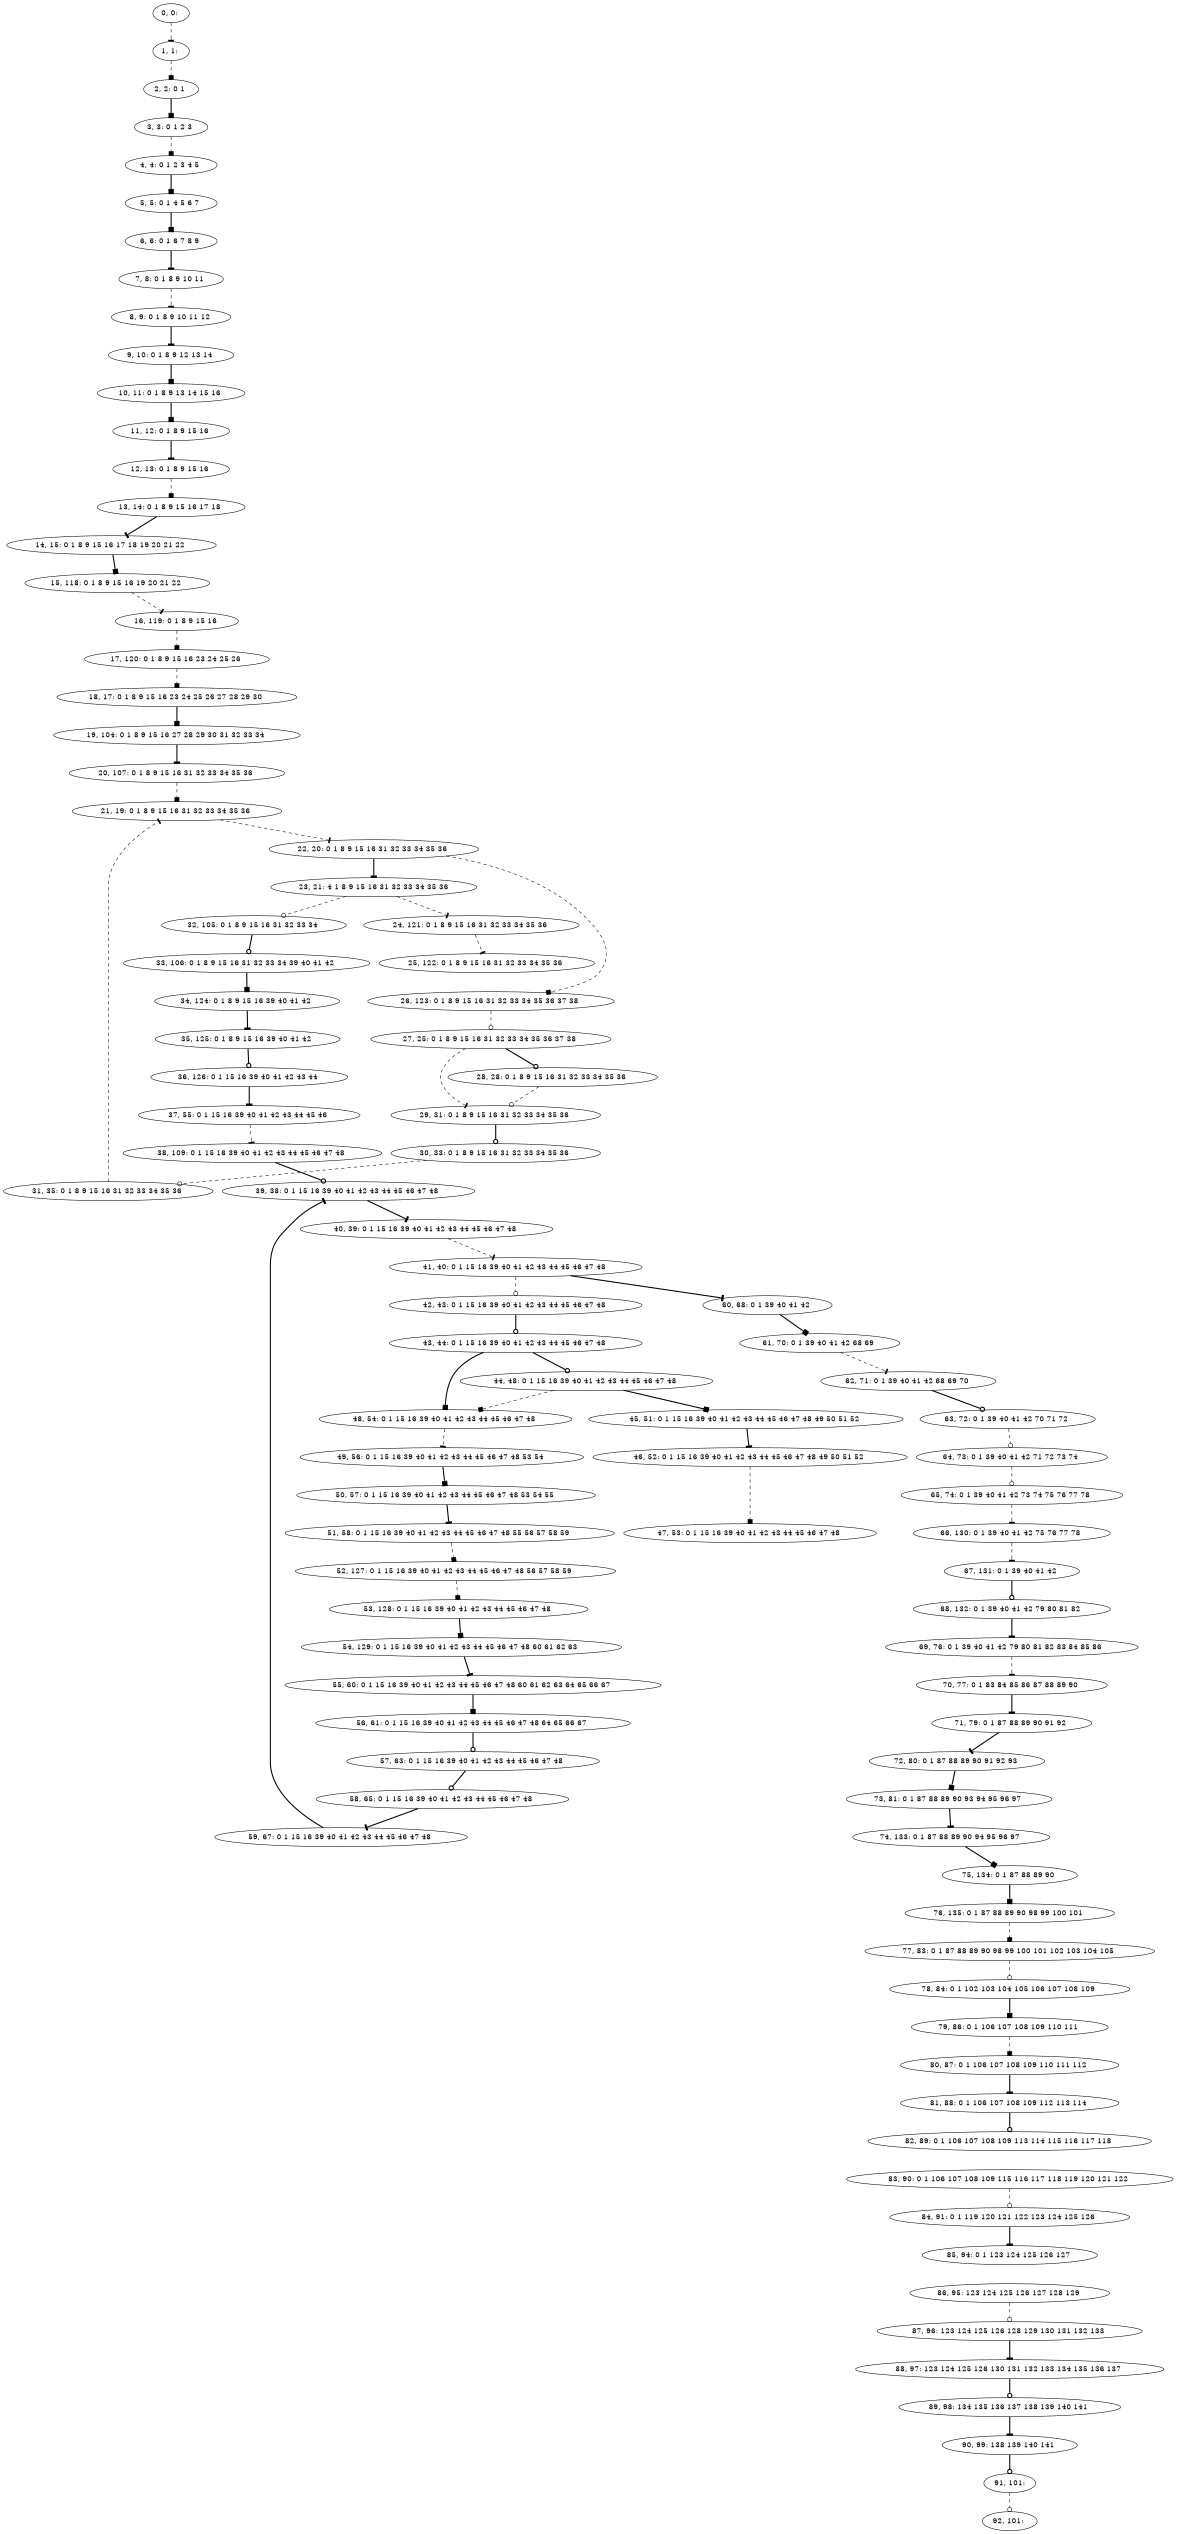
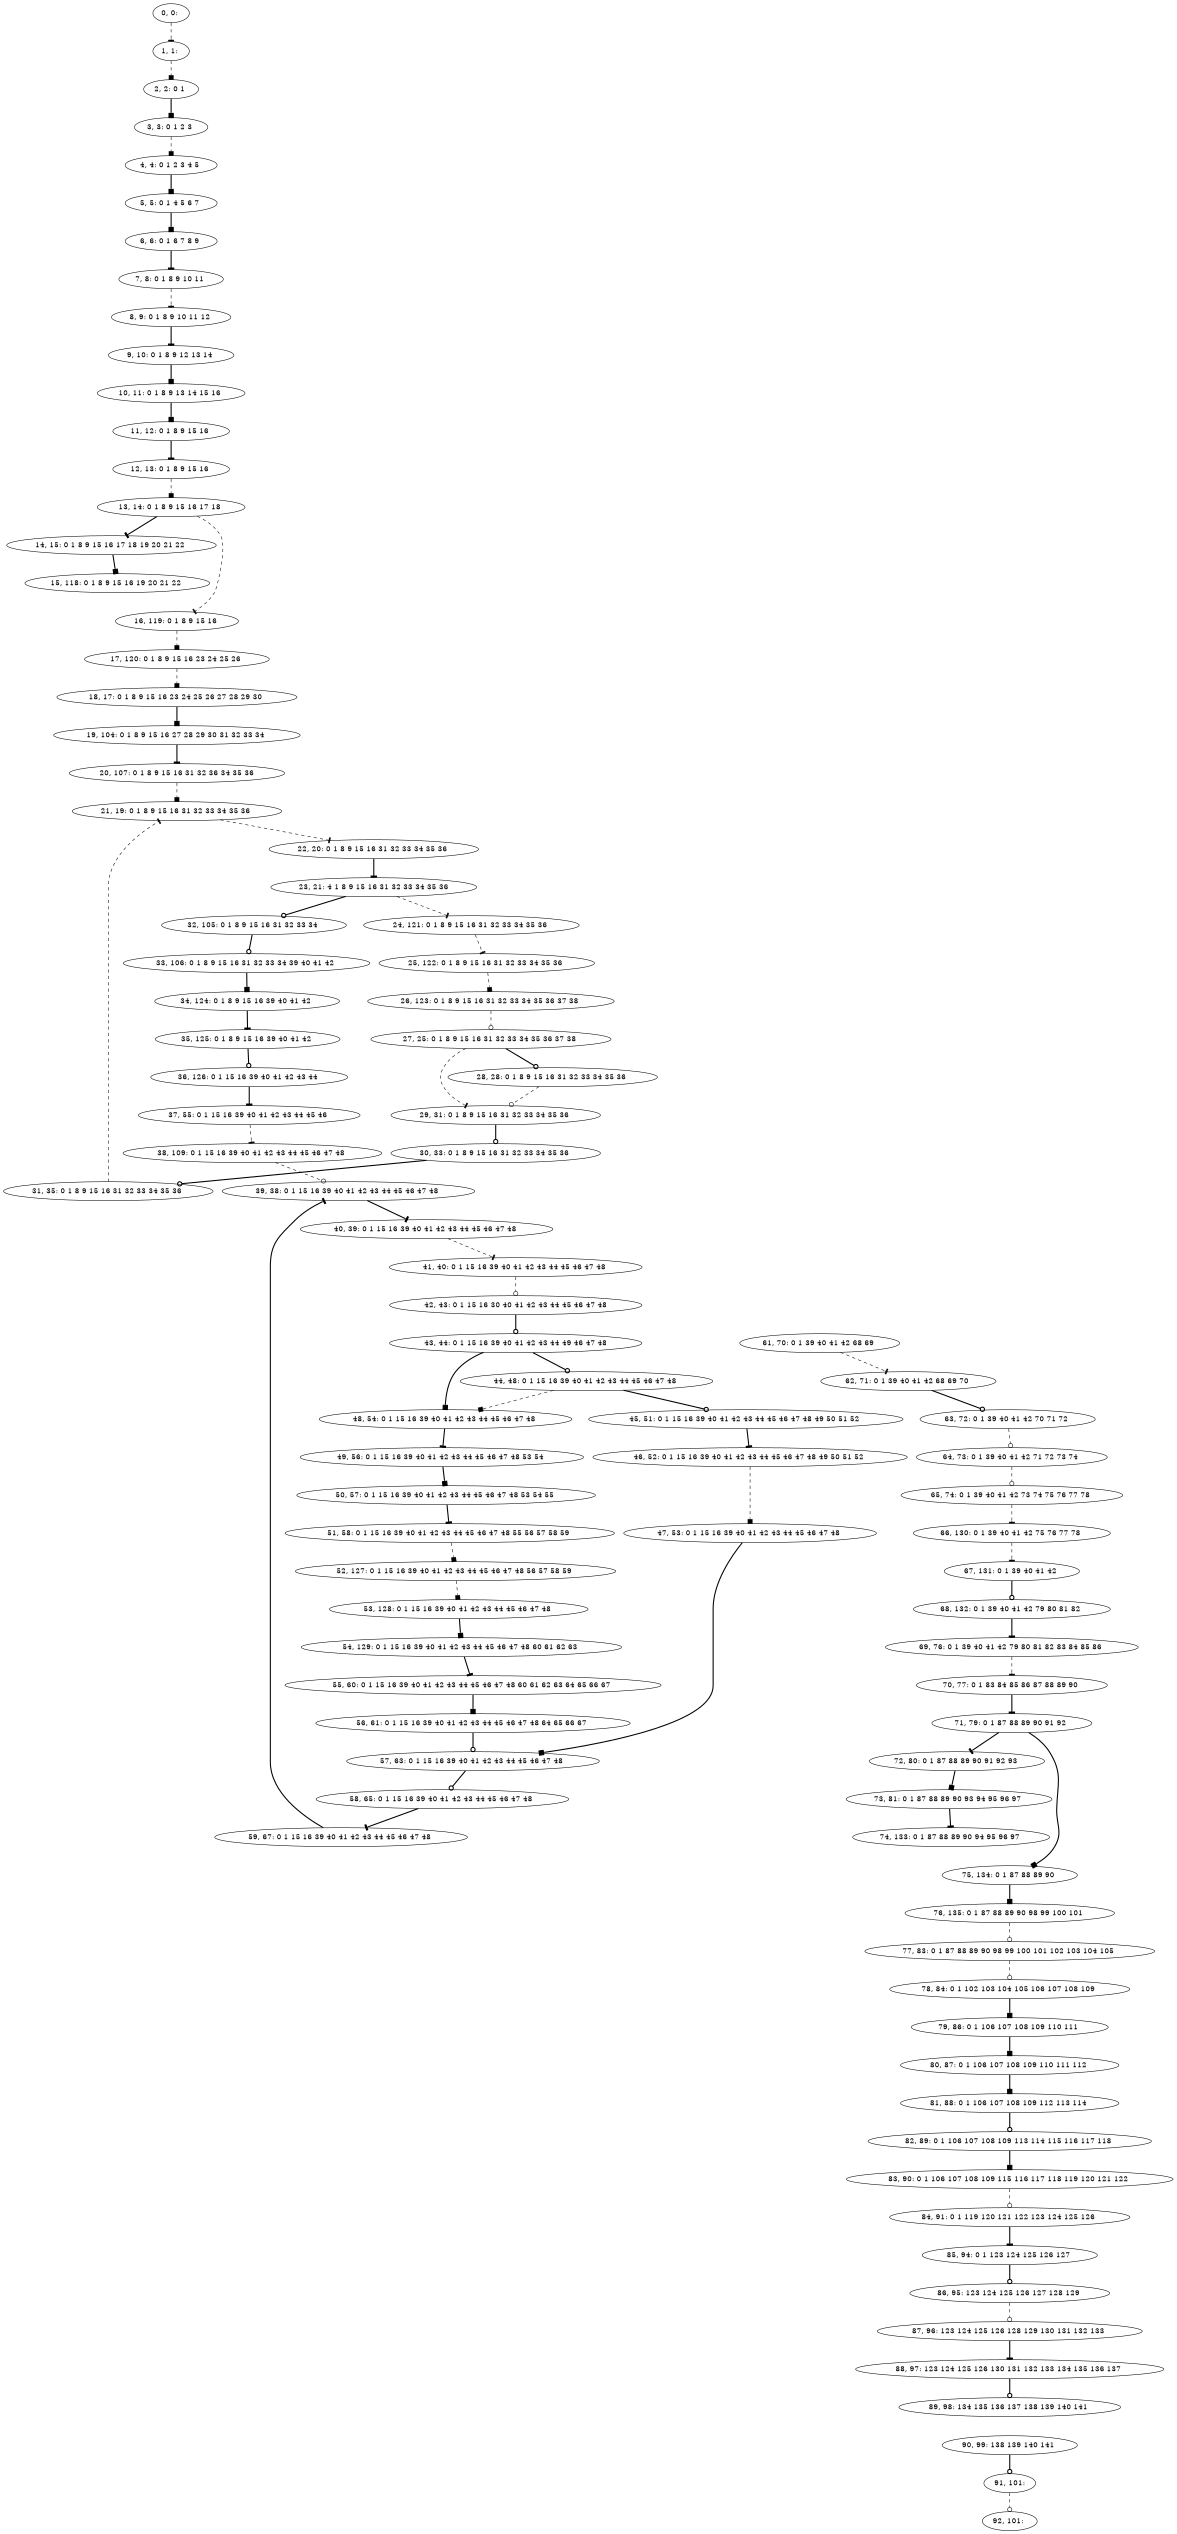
(146, 602) -> (222, 562)
(177, 773) -> (177, 773)
(571, 905) -> (489, 980)
(316, 906) -> (316, 906)
(294, 1170) -> (294, 1170)
(310, 1171) -> (310, 1171)
(516, 1305) -> (516, 1305)
(767, 1305) -> none
(516, 1343) -> (516, 1343)
(664, 1400) -> (664, 1400)
(444, 1437) -> (444, 1437)
none -> (705, 1702)
(978, 1855) -> (1057, 1797)
(1010, 1930) -> (1010, 1930)
(1010, 2044) -> (1010, 2044)
(1010, 2083) -> (1010, 2083)
none -> (1010, 2158)
none -> (1010, 2272)
(1010, 2425) -> none
